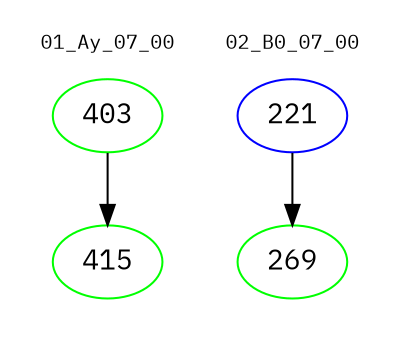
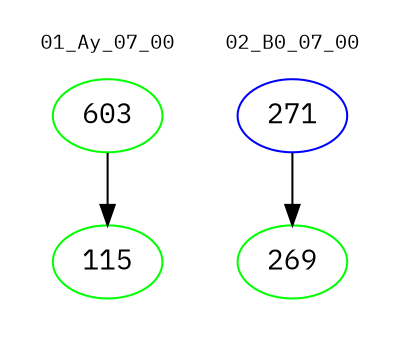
(108, 116) -> (108, 116)
(292, 116) -> (292, 116)
(108, 262) -> (108, 262)
